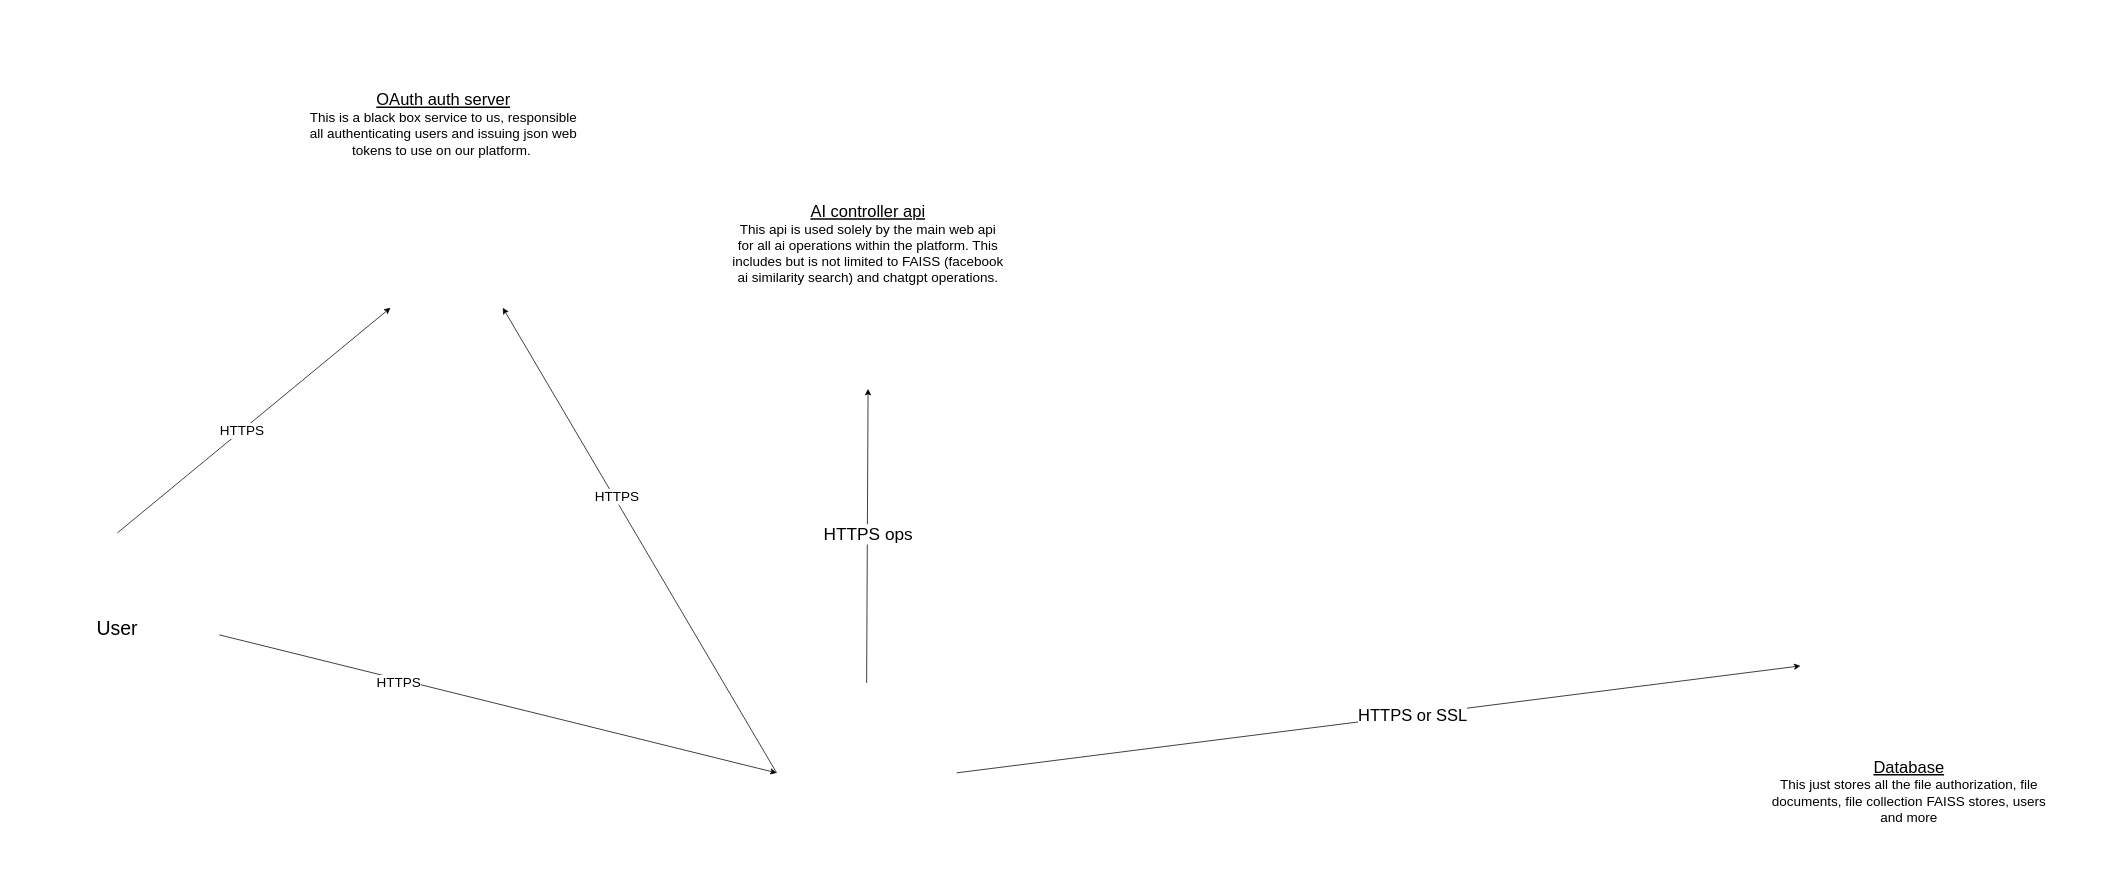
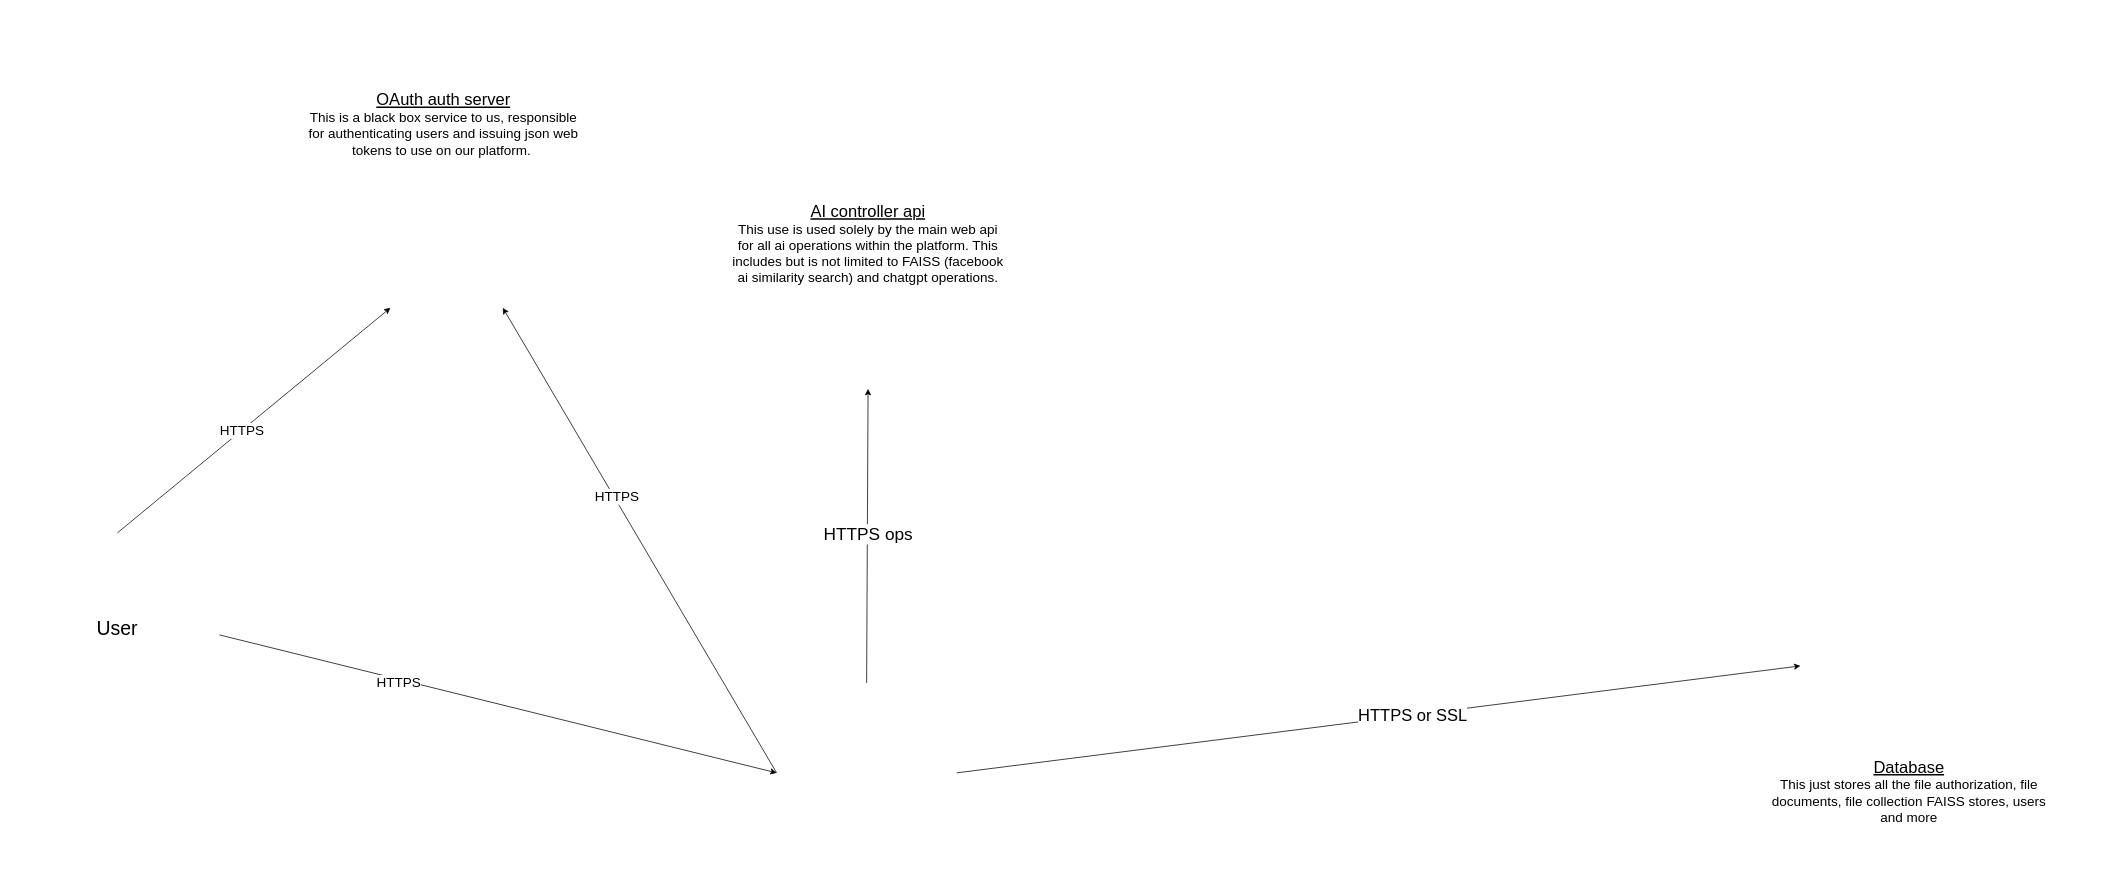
(444, 124) -> (444, 124)
(868, 244) -> (868, 244)
